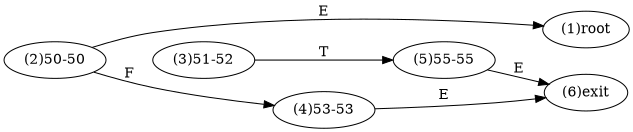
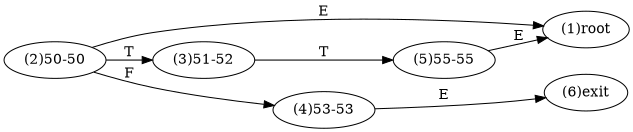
none -> (124, 60)
(513, 76) -> (513, 45)
